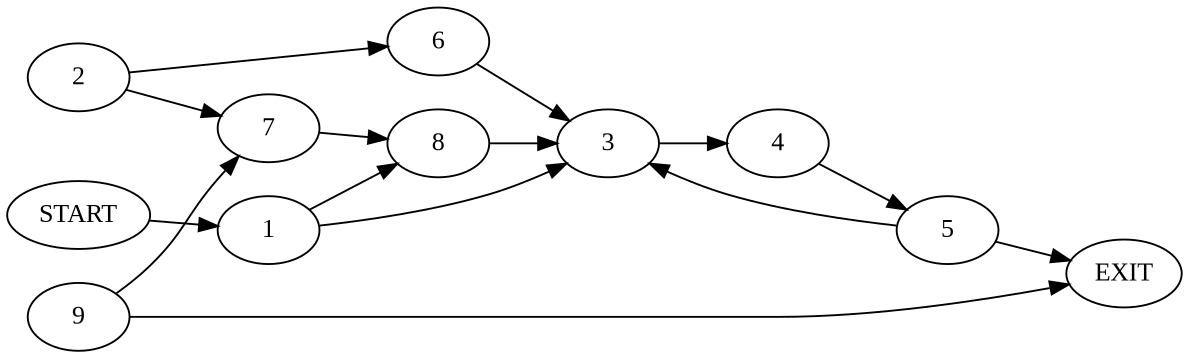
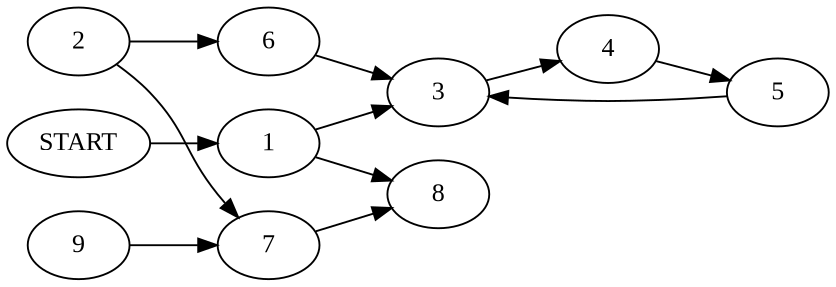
(514, 143) -> none
(1124, 273) -> none
